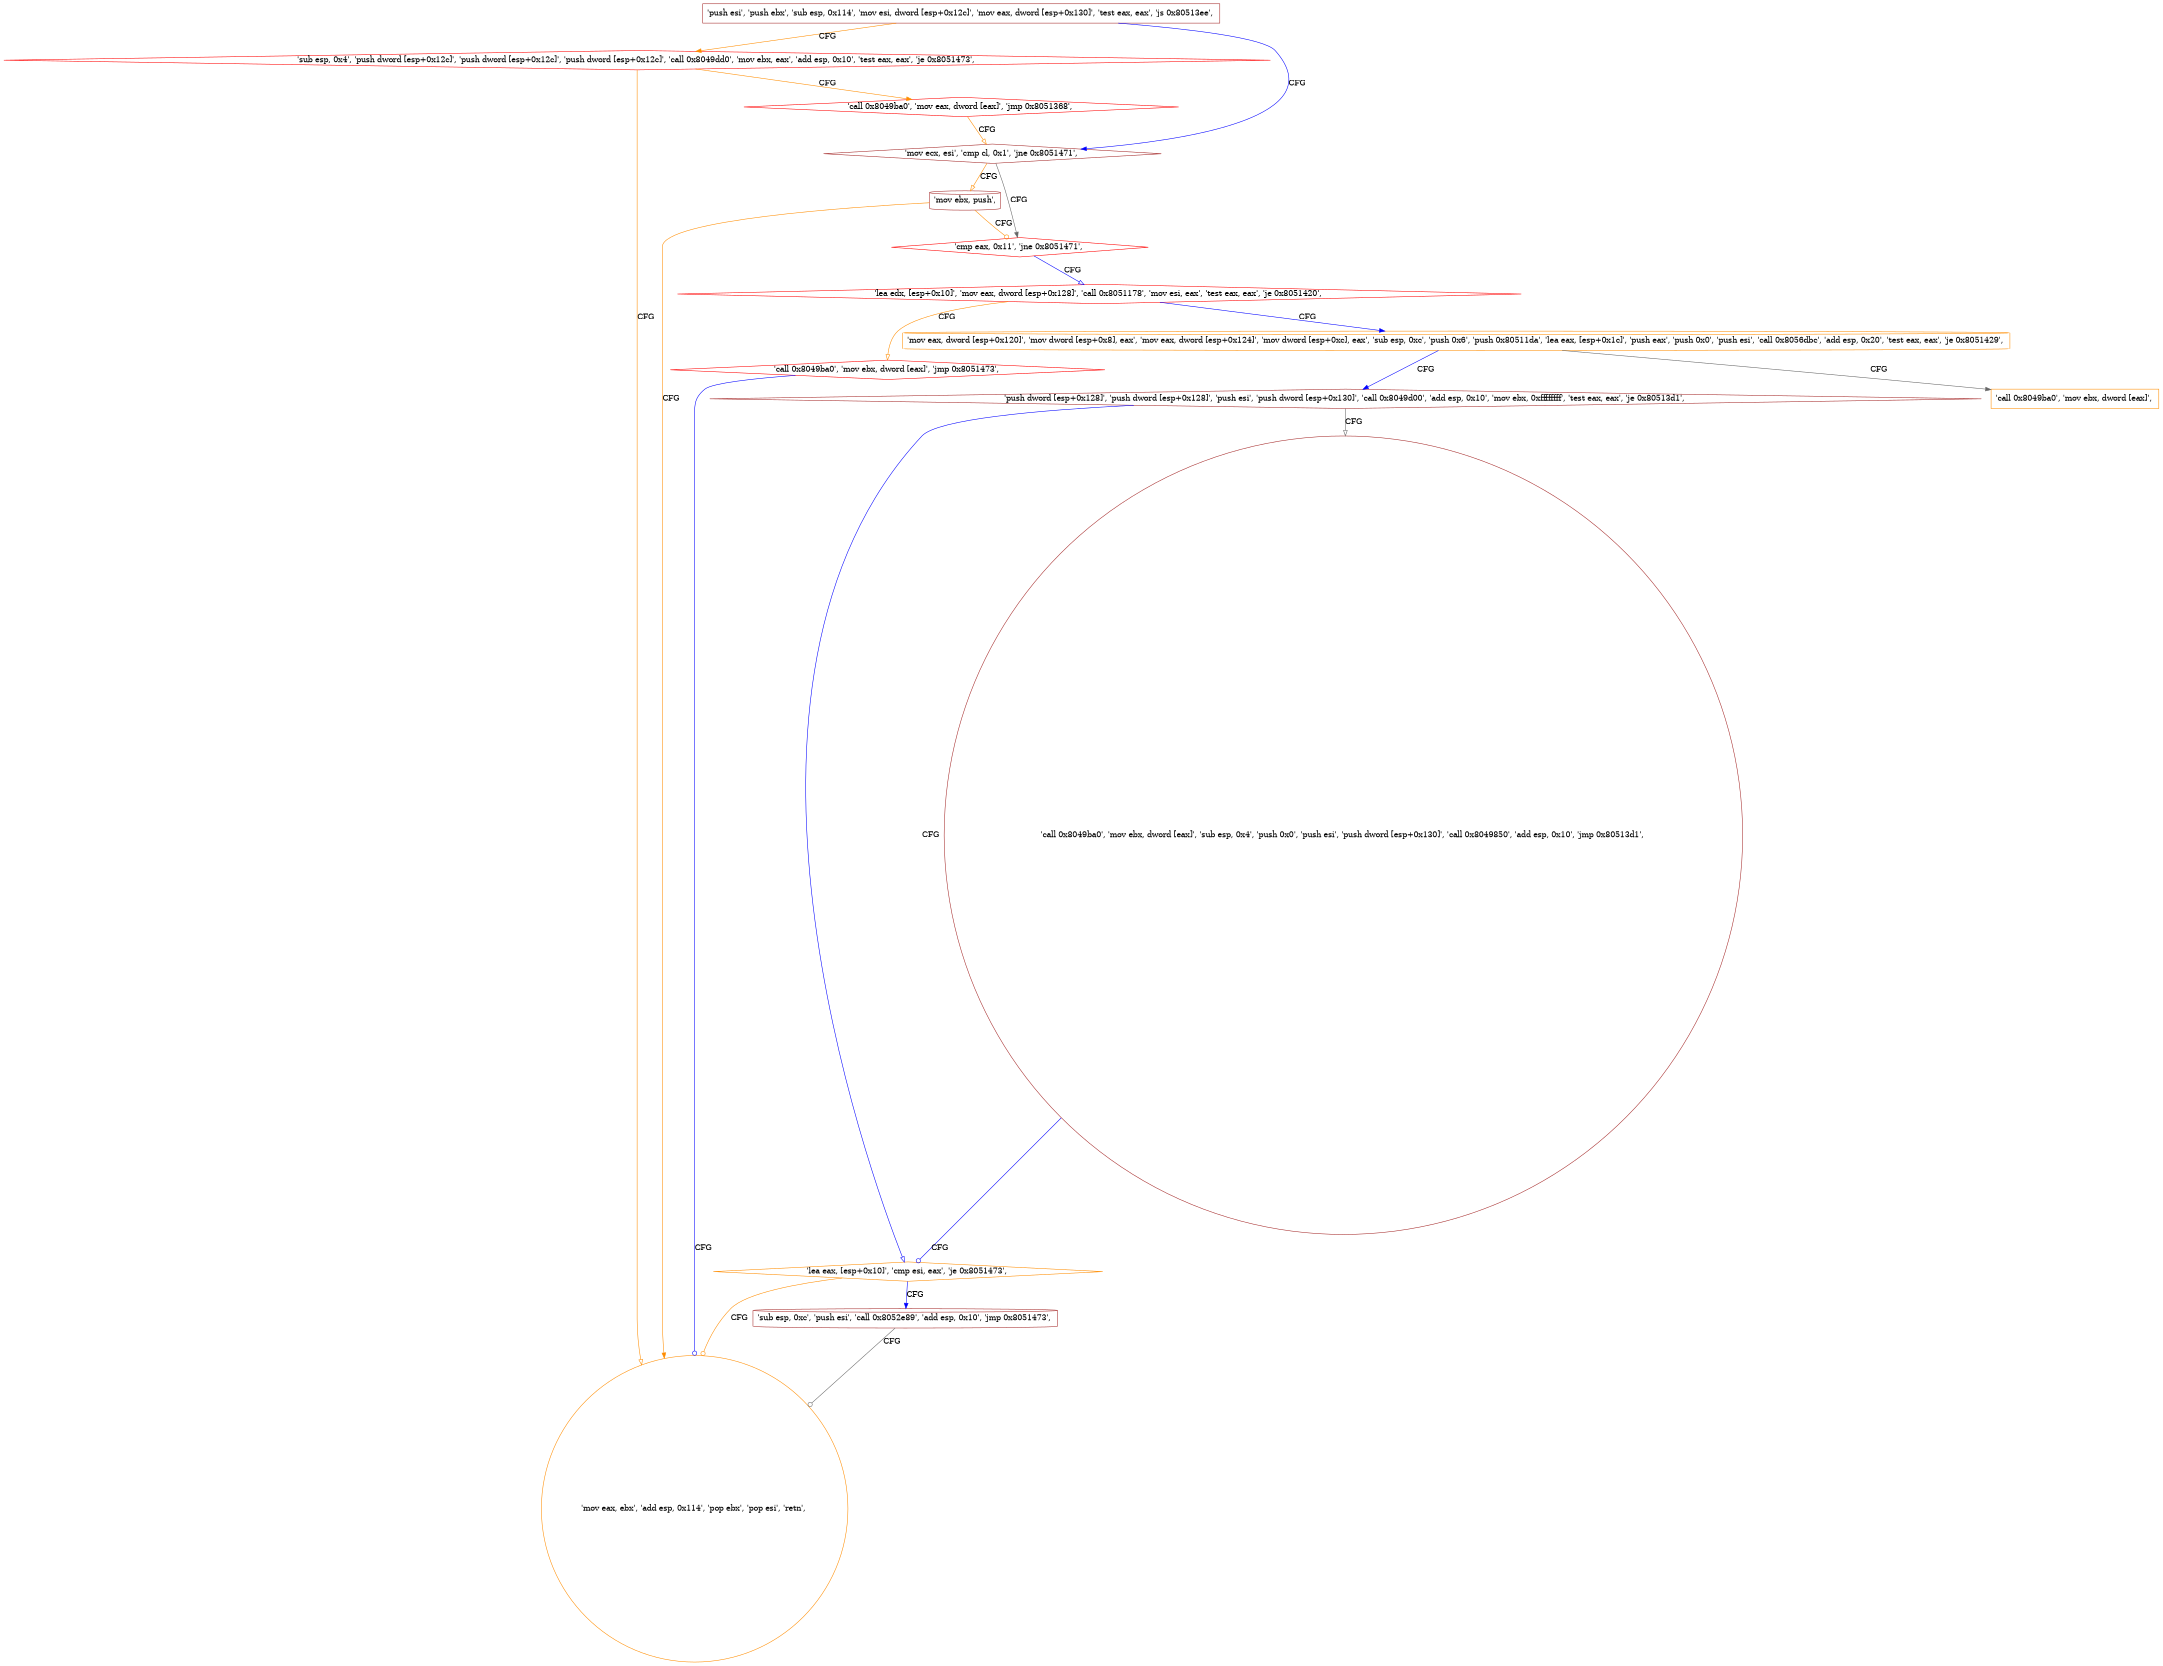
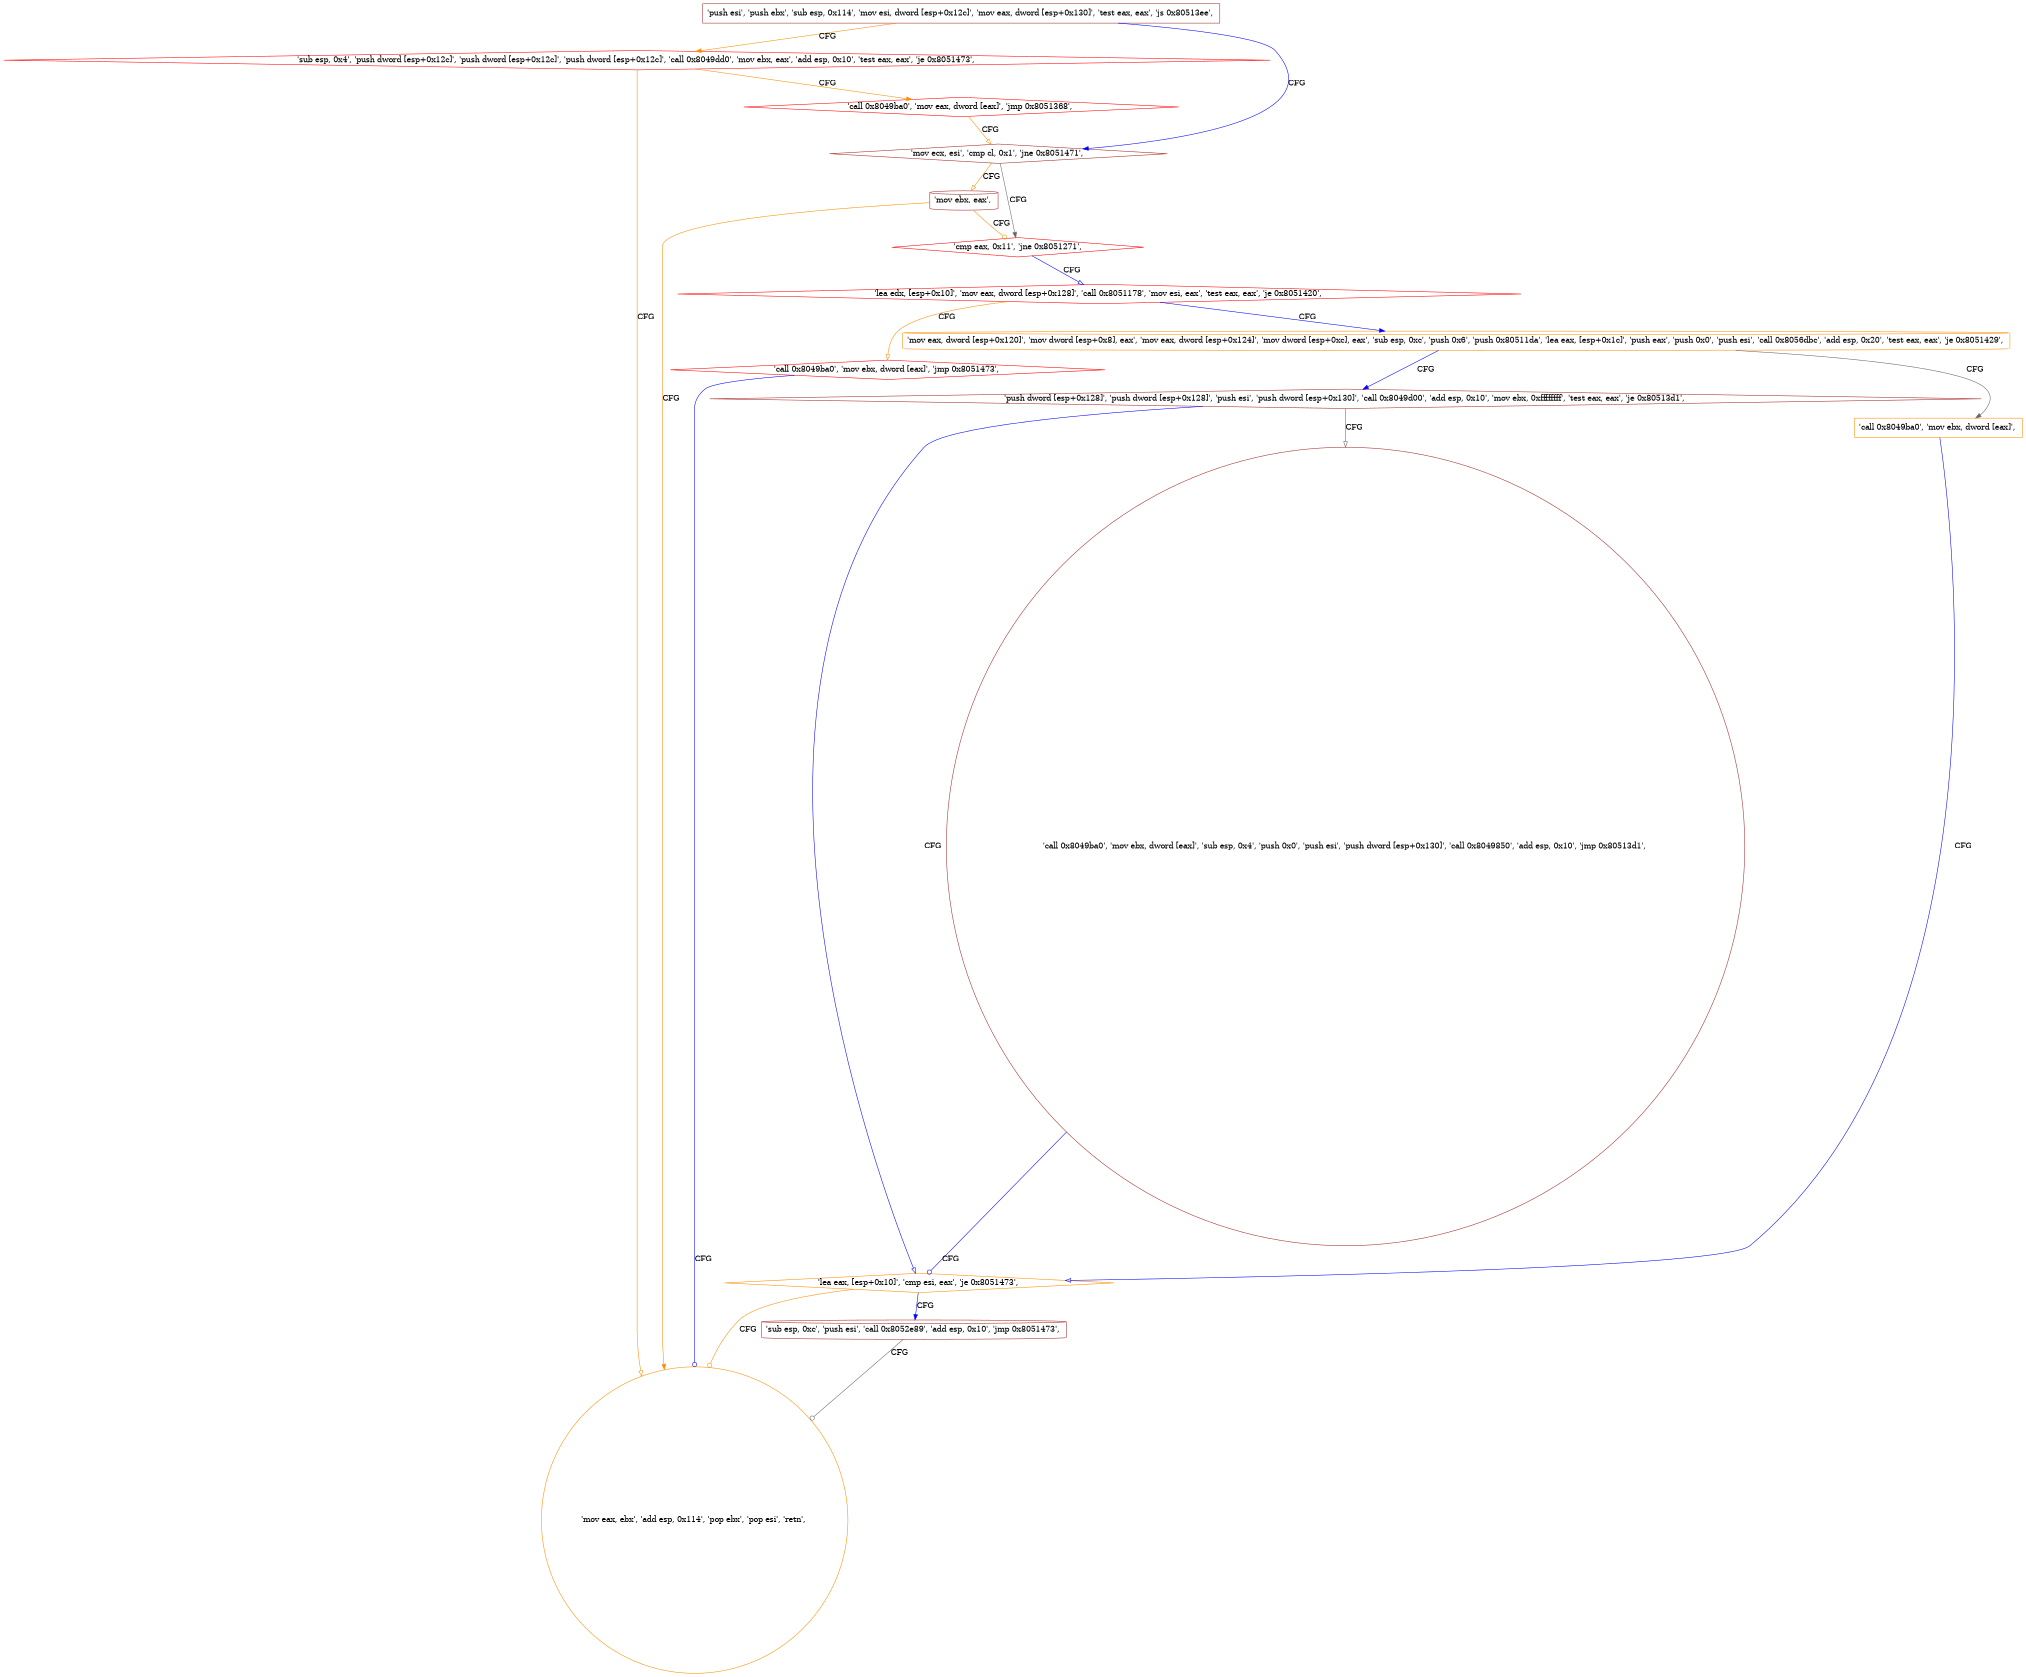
(965, 200) -> (964, 200)
(1020, 247) -> (1018, 247)
none -> (1810, 1178)
